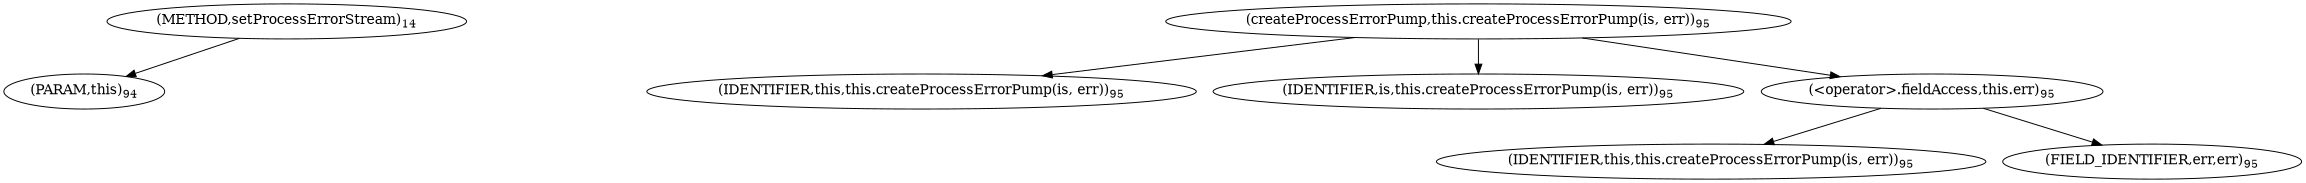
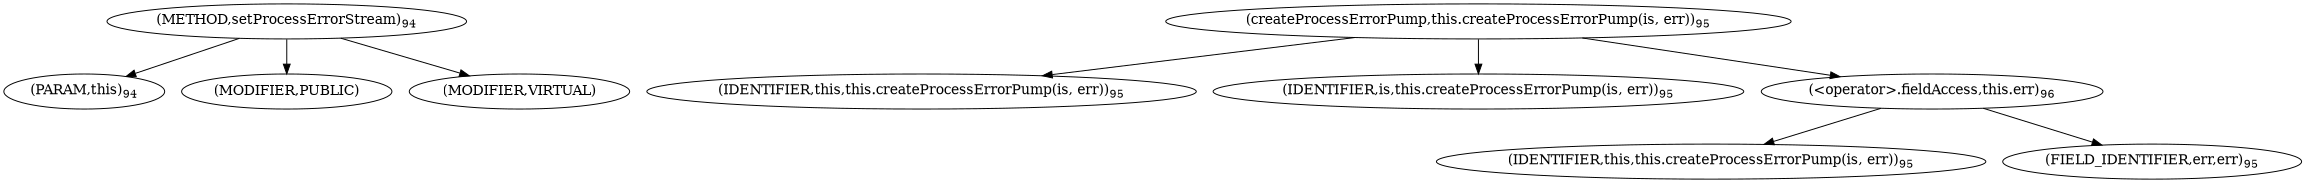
(409, 20) -> (409, 20)
(2048, 90) -> (2048, 90)
none -> (287, 92)
none -> (519, 92)
